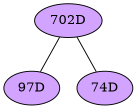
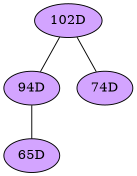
(68, 21) -> (68, 21)
(32, 88) -> (32, 88)
none -> (32, 156)
